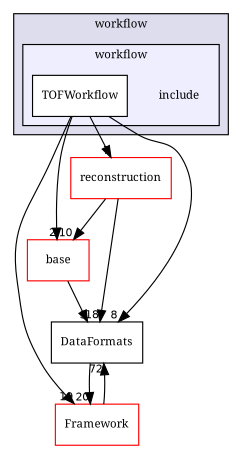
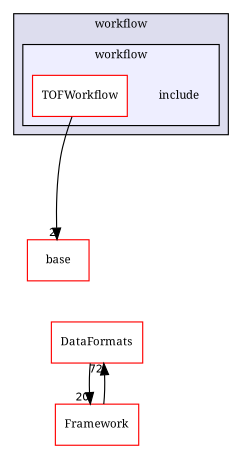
(80, 96) -> (80, 96)
(121, 178) -> none
(191, 202) -> none
(16, 257) -> none
(75, 296) -> none
(97, 342) -> (97, 342)
